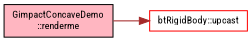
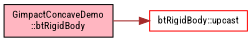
(59, 21) -> (59, 21)
